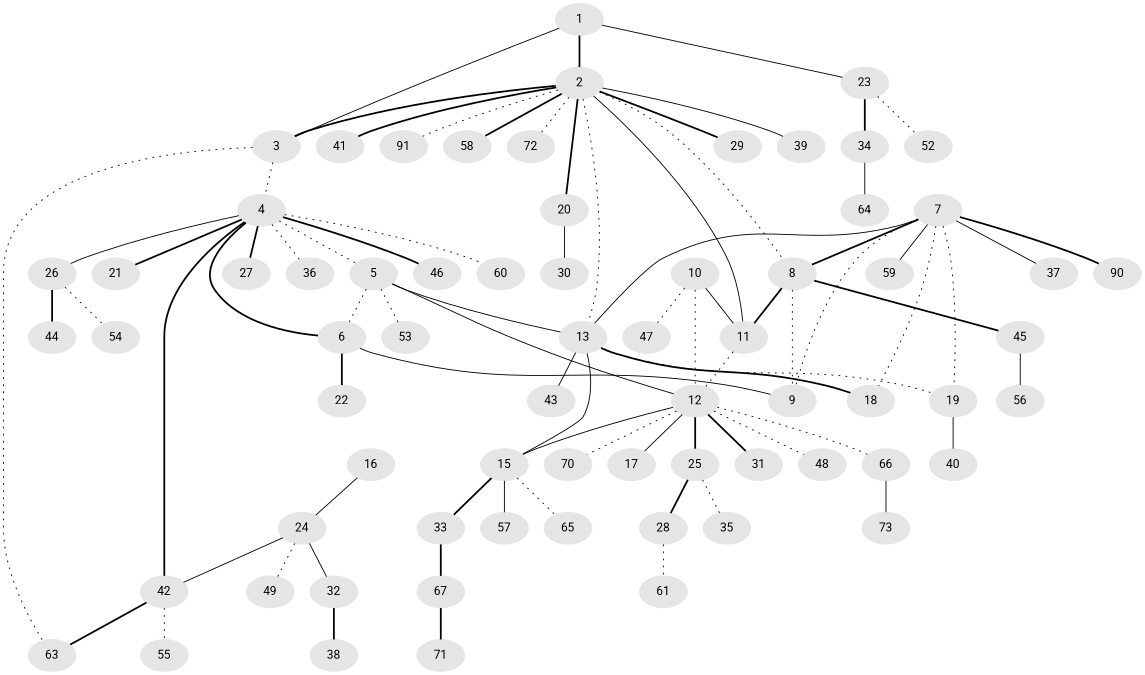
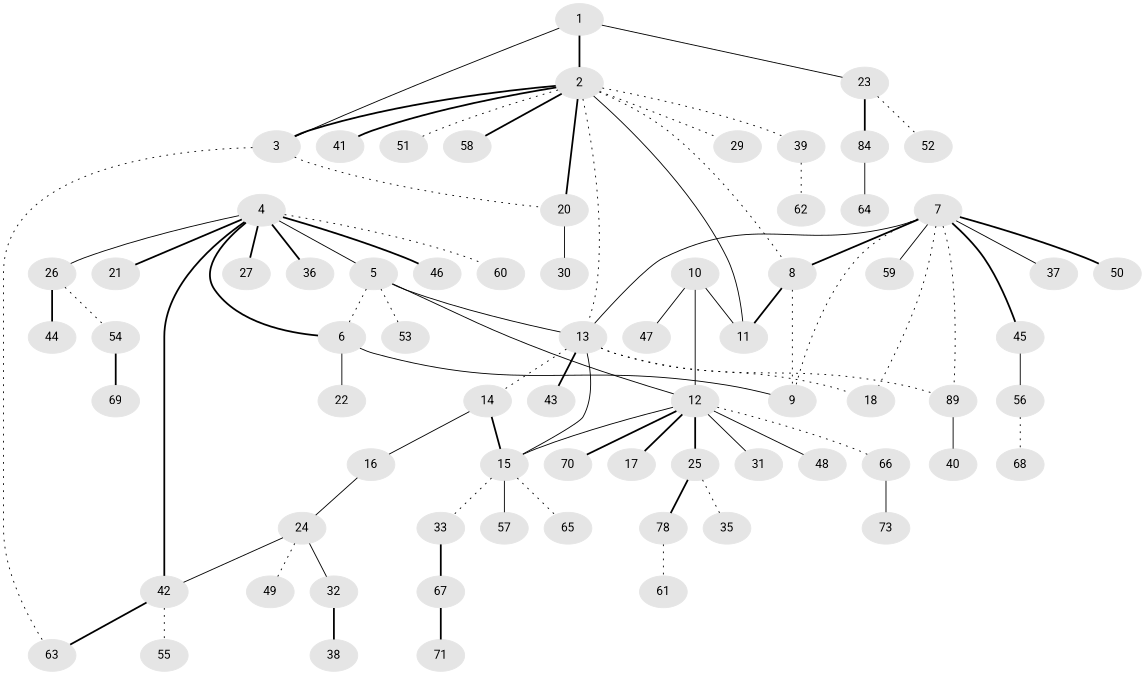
(694, 108) -> (694, 108)
(659, 114) -> (659, 114)
(404, 147) -> (404, 147)
(531, 147) -> none
(865, 147) -> (865, 147)
(269, 178) -> (416, 189)
none -> (801, 210)
(286, 242) -> (286, 242)
(317, 242) -> (317, 242)
(1117, 274) -> (1117, 274)
(671, 306) -> (671, 306)
(906, 306) -> (990, 268)
(695, 337) -> (695, 337)
(722, 366) -> none
(342, 369) -> (342, 369)
(567, 369) -> (567, 369)
(725, 372) -> (725, 372)
none -> (116, 401)
none -> (488, 401)
(953, 401) -> (953, 401)
(632, 433) -> (632, 433)
(663, 433) -> (663, 433)
(727, 433) -> (727, 433)
(759, 433) -> (759, 433)
none -> (1020, 465)
(473, 496) -> (473, 496)
(663, 528) -> (663, 528)
